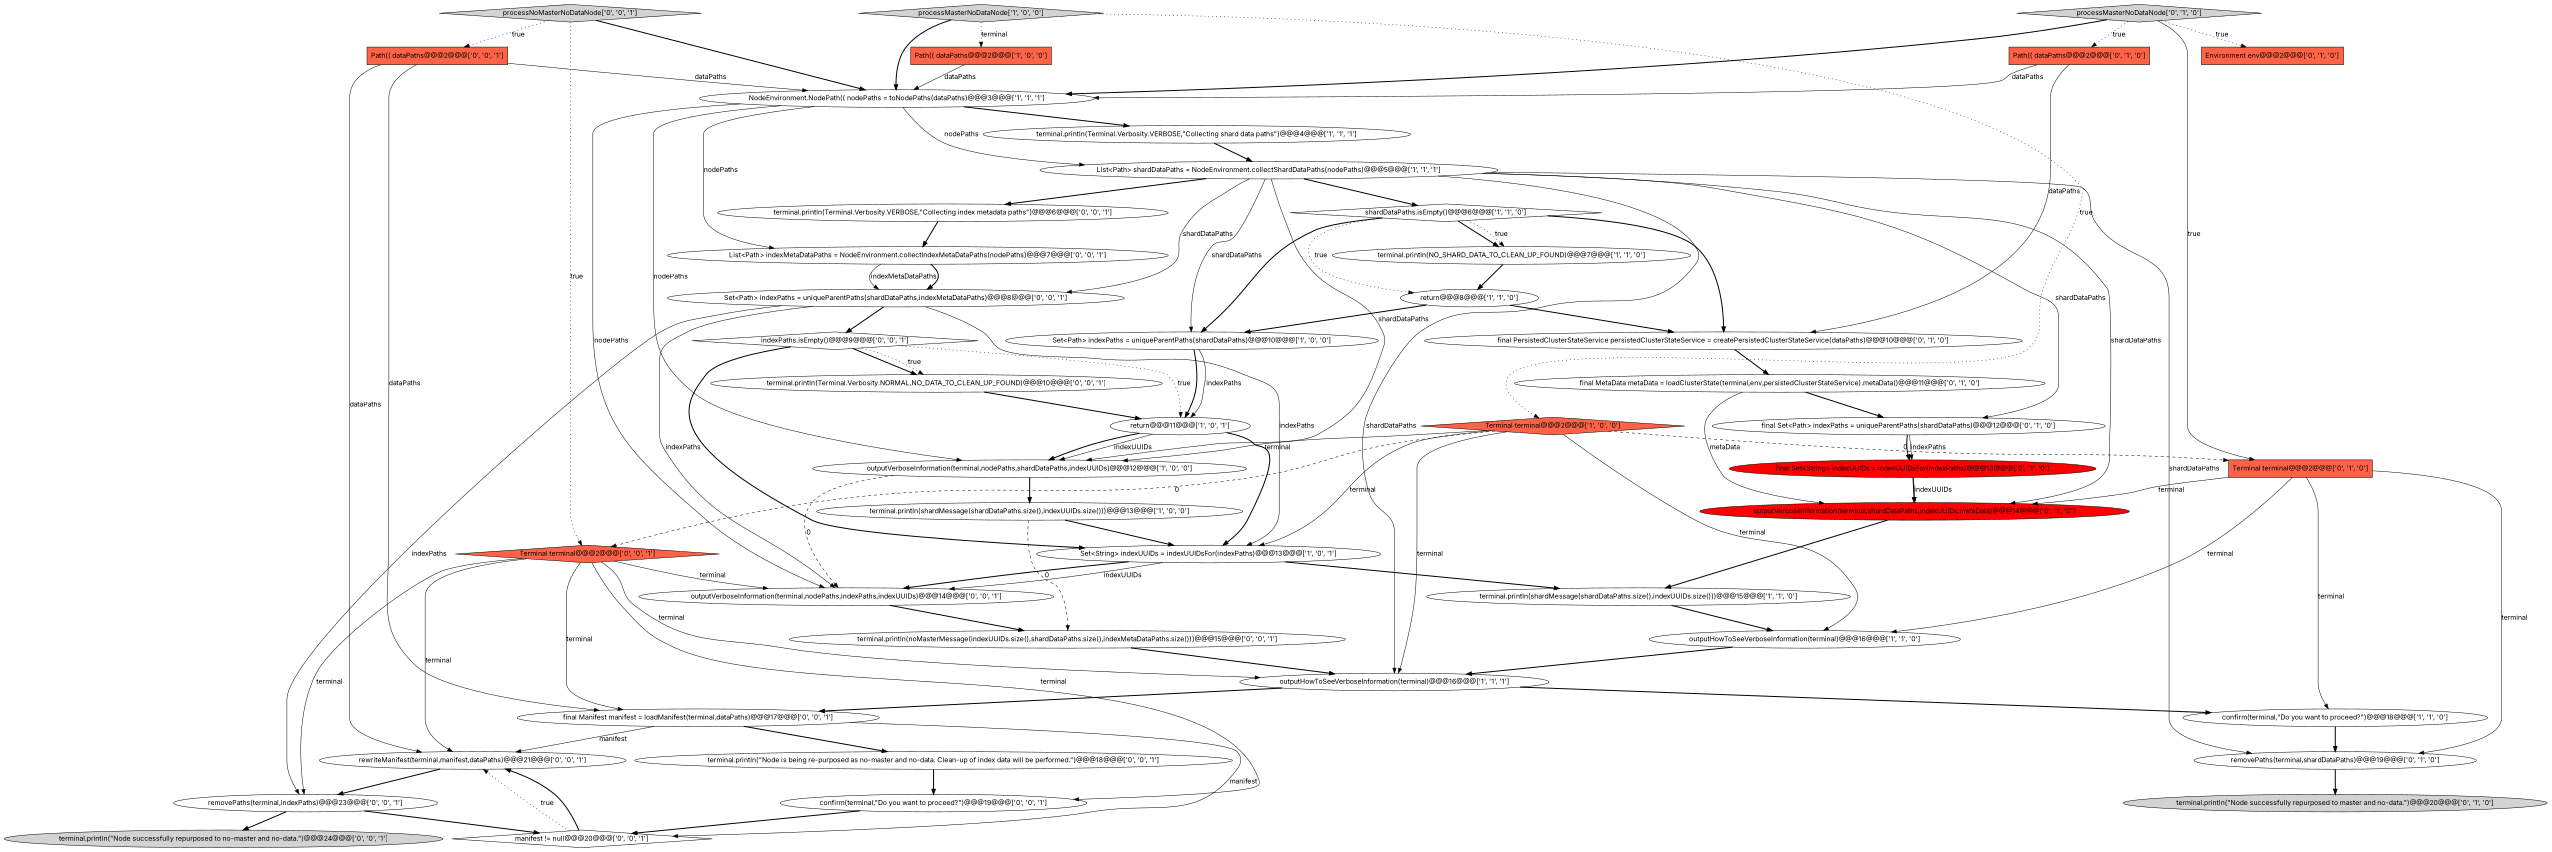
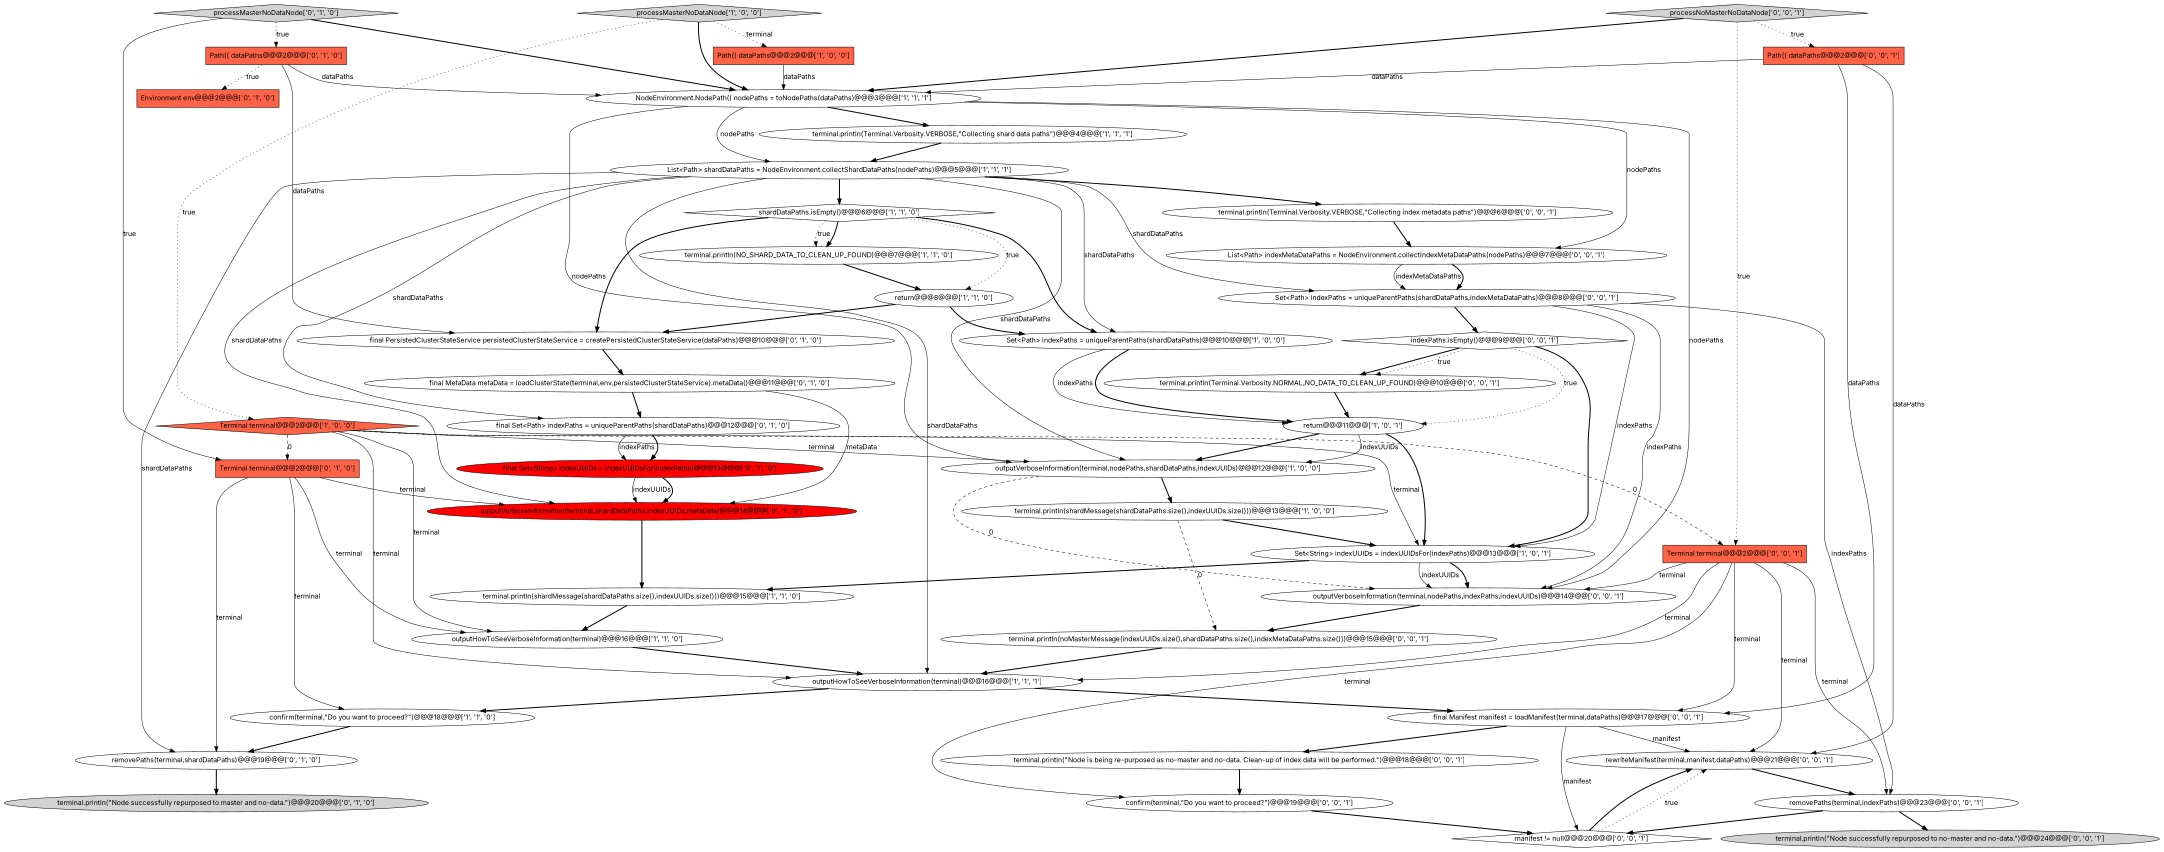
(2201, 33) -> (244, 76)
(587, 554) -> (1735, 554)
